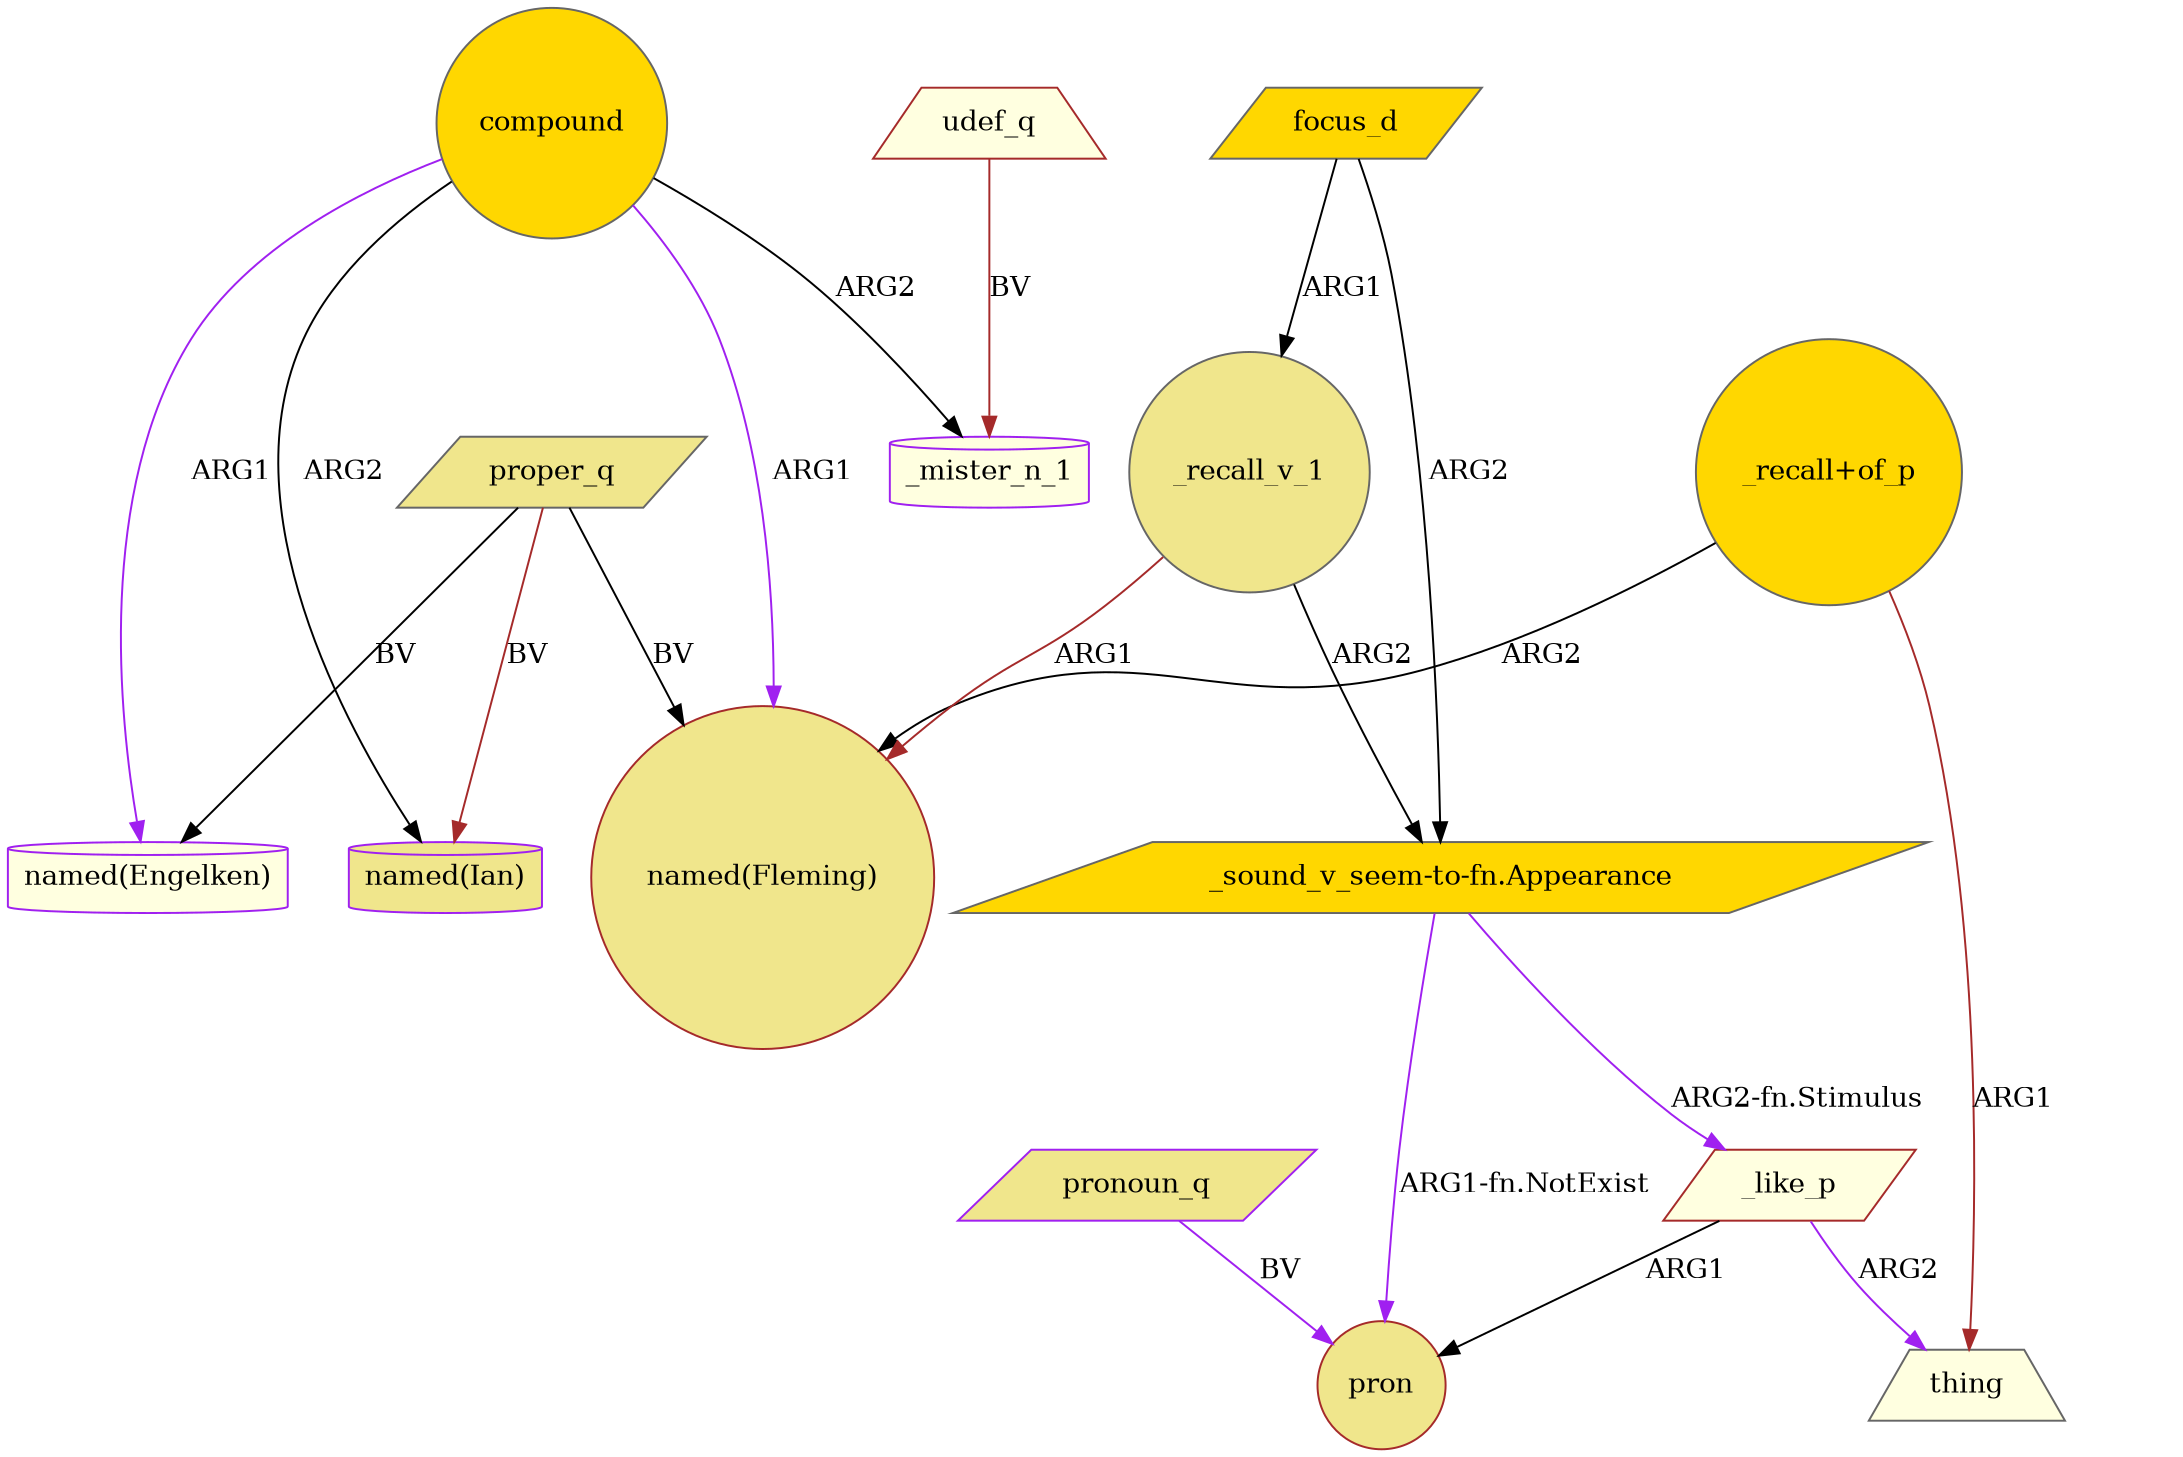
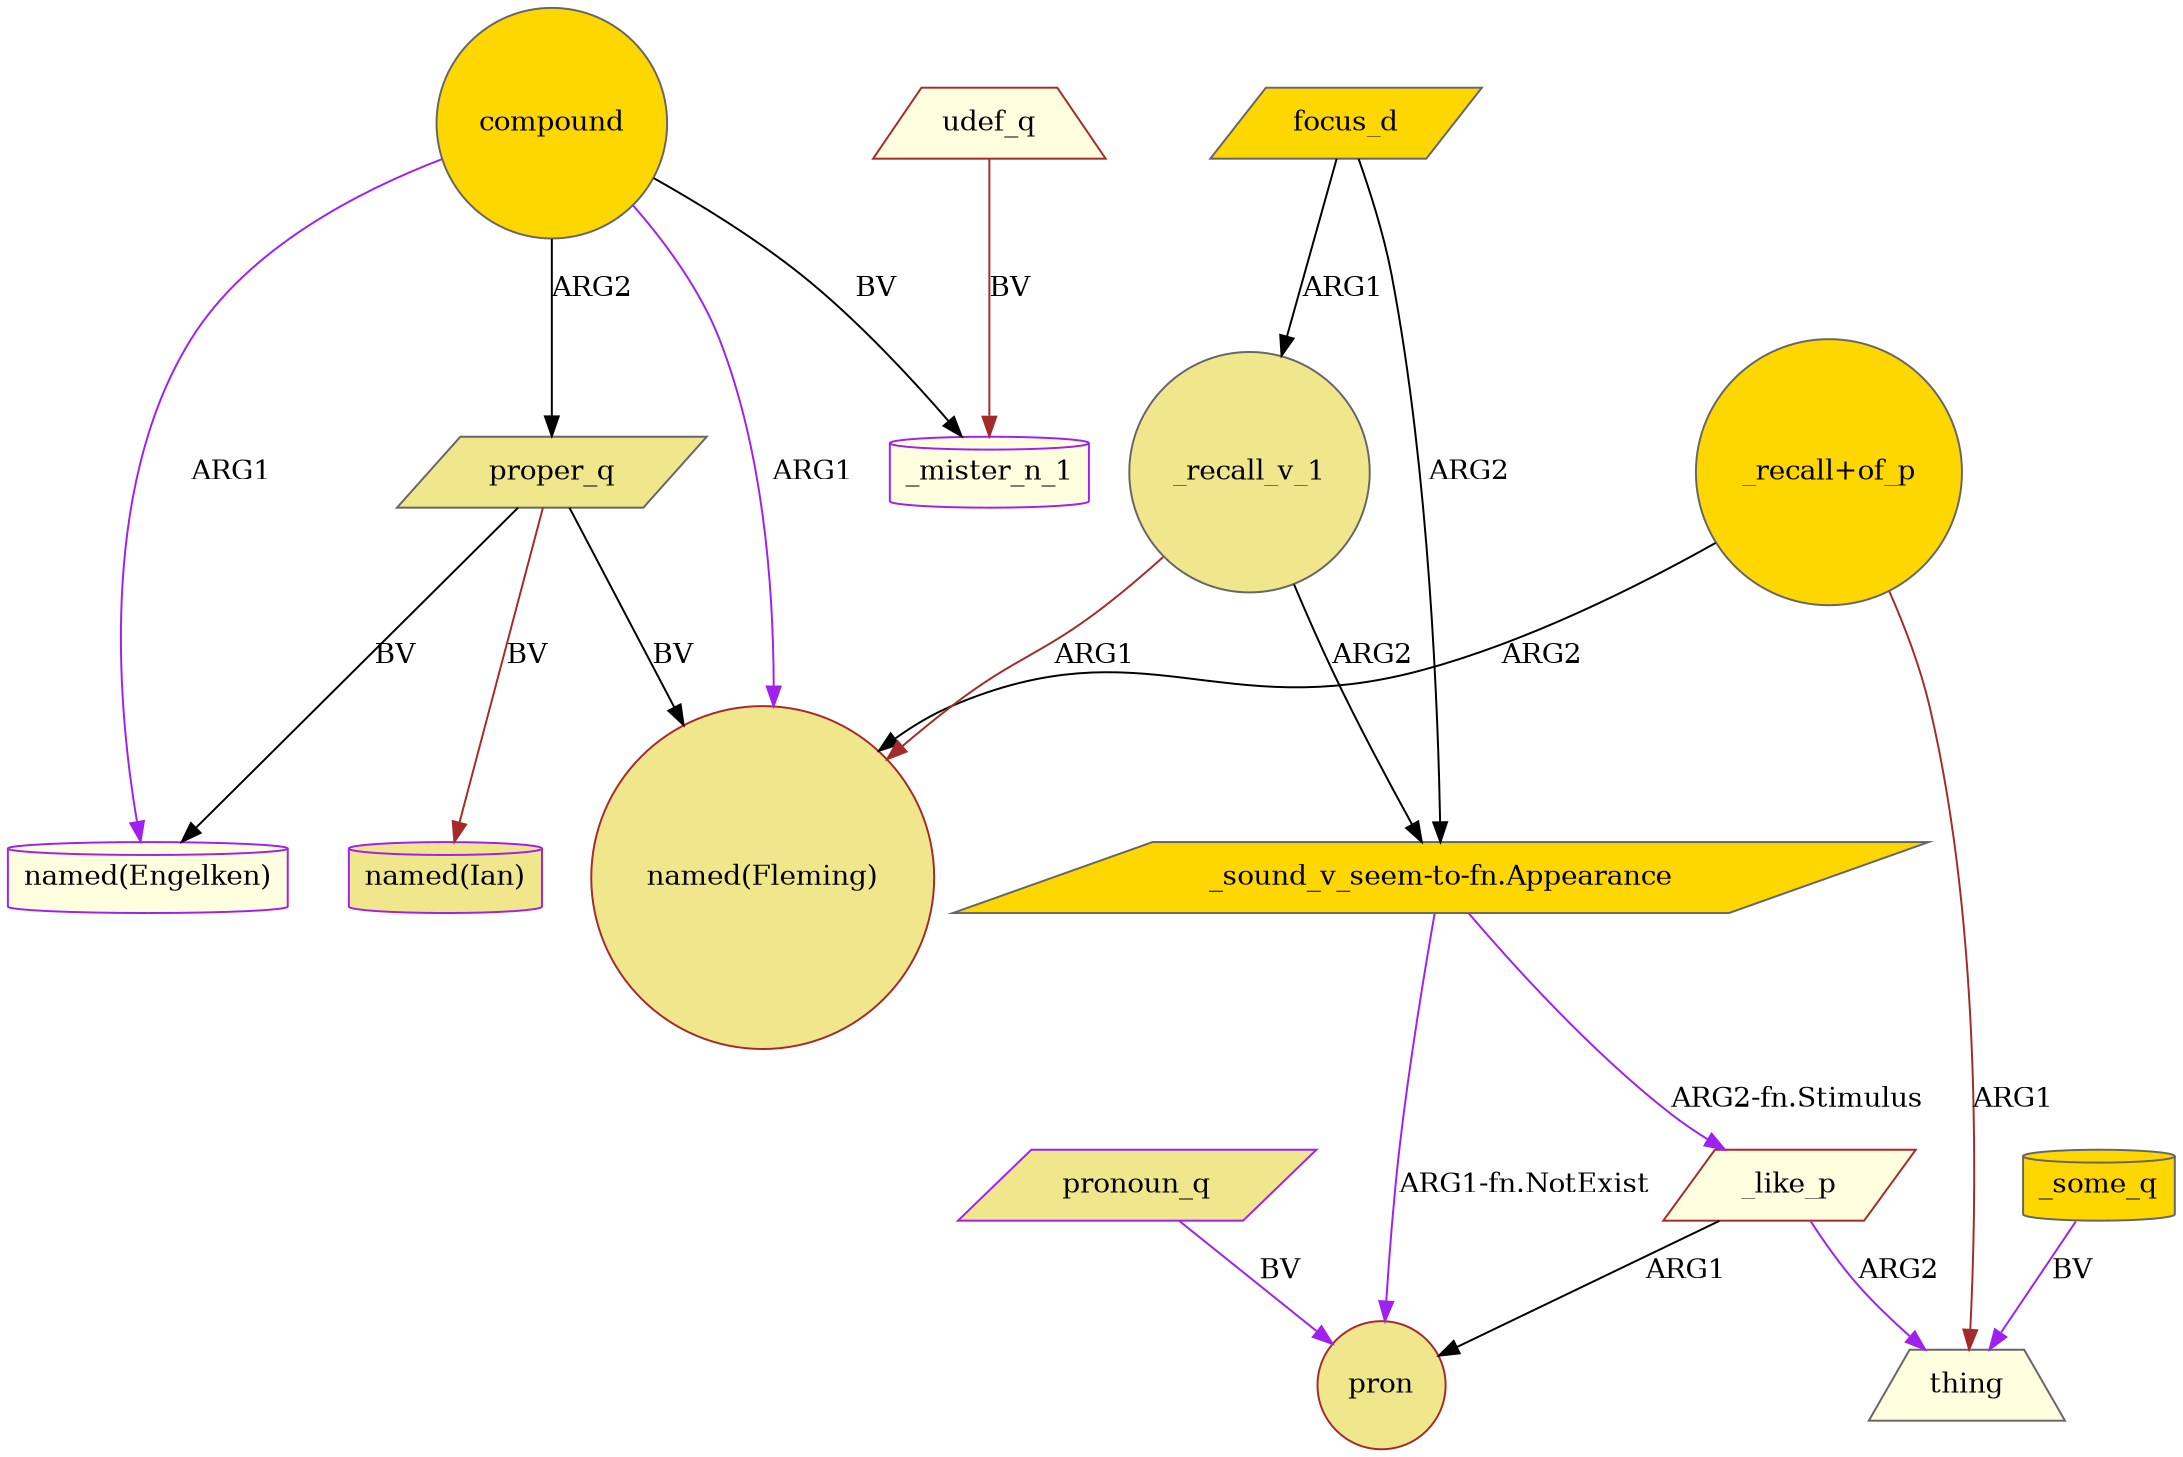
(876, 289) -> (876, 289)
(280, 485) -> (552, 328)
none -> (2099, 1185)
